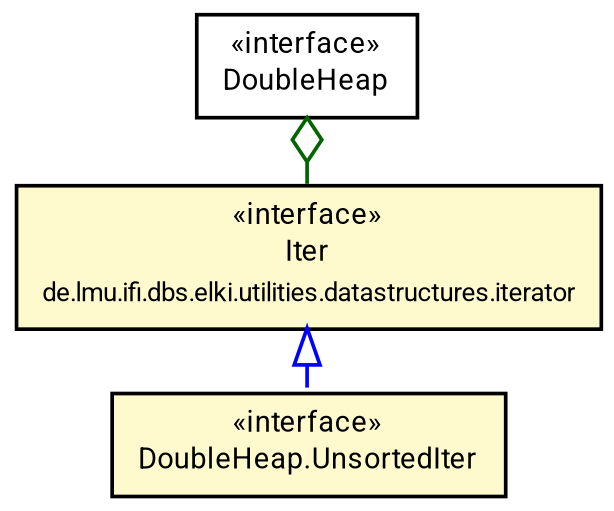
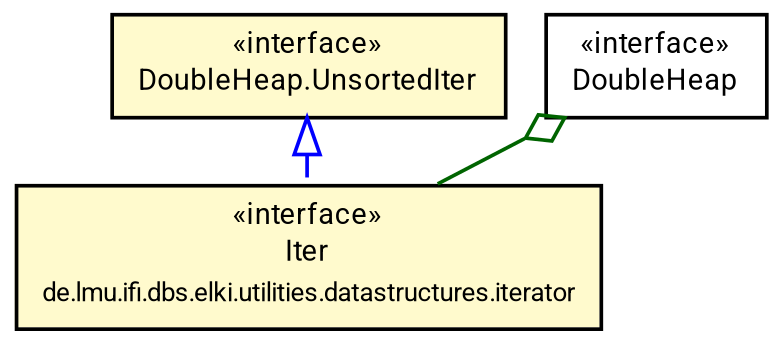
(307, 379) -> (307, 170)
